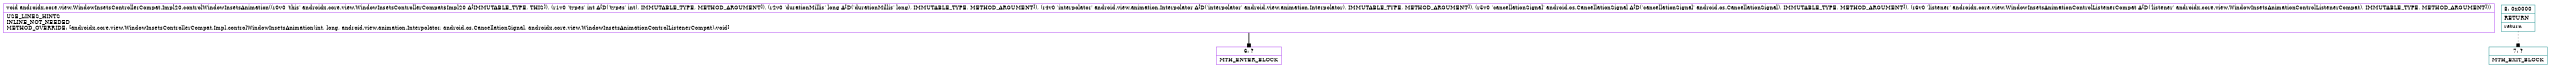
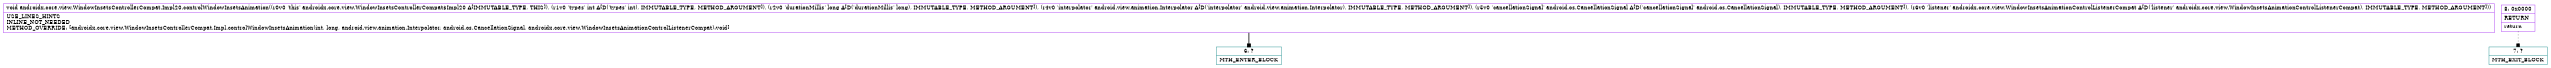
(2518, 18) -> (2518, 18)
(1249, 56) -> (1249, 56)
